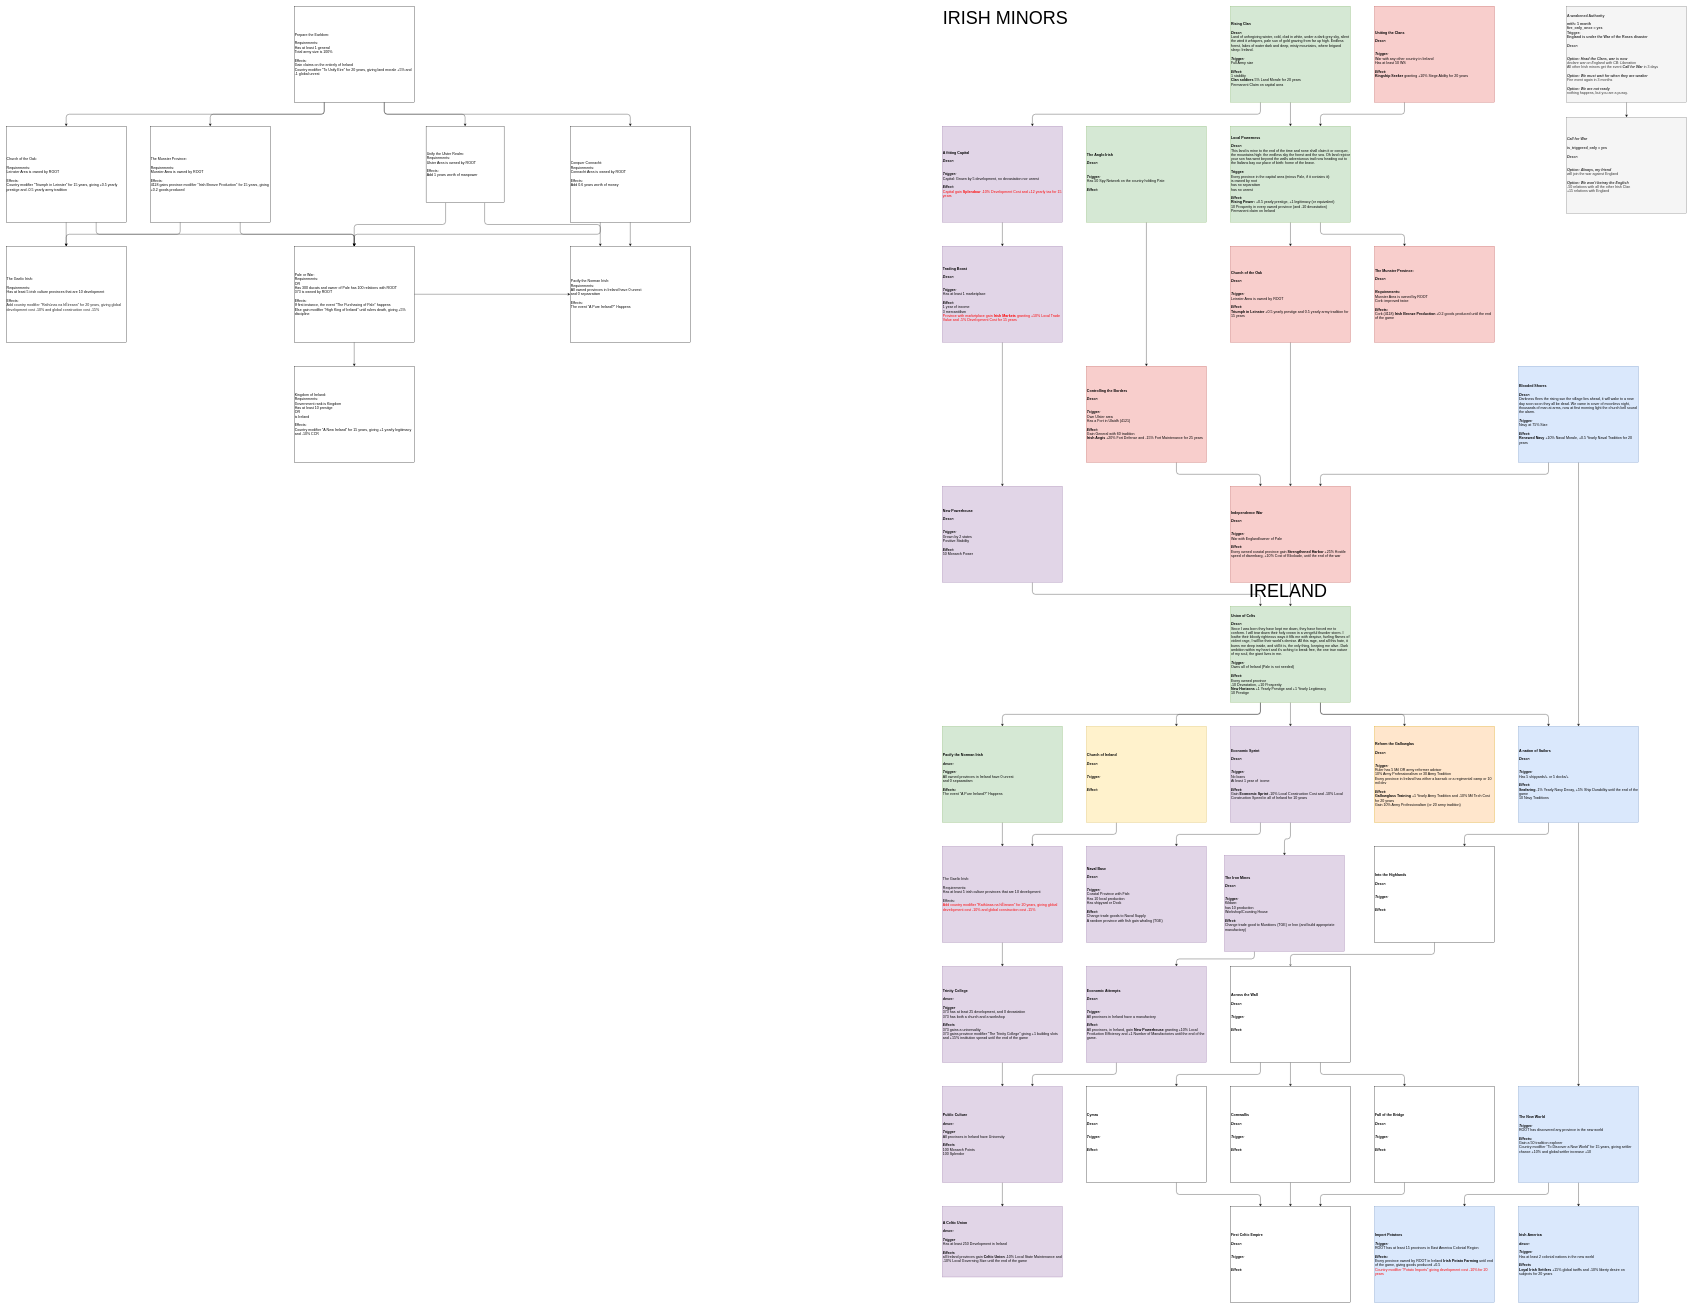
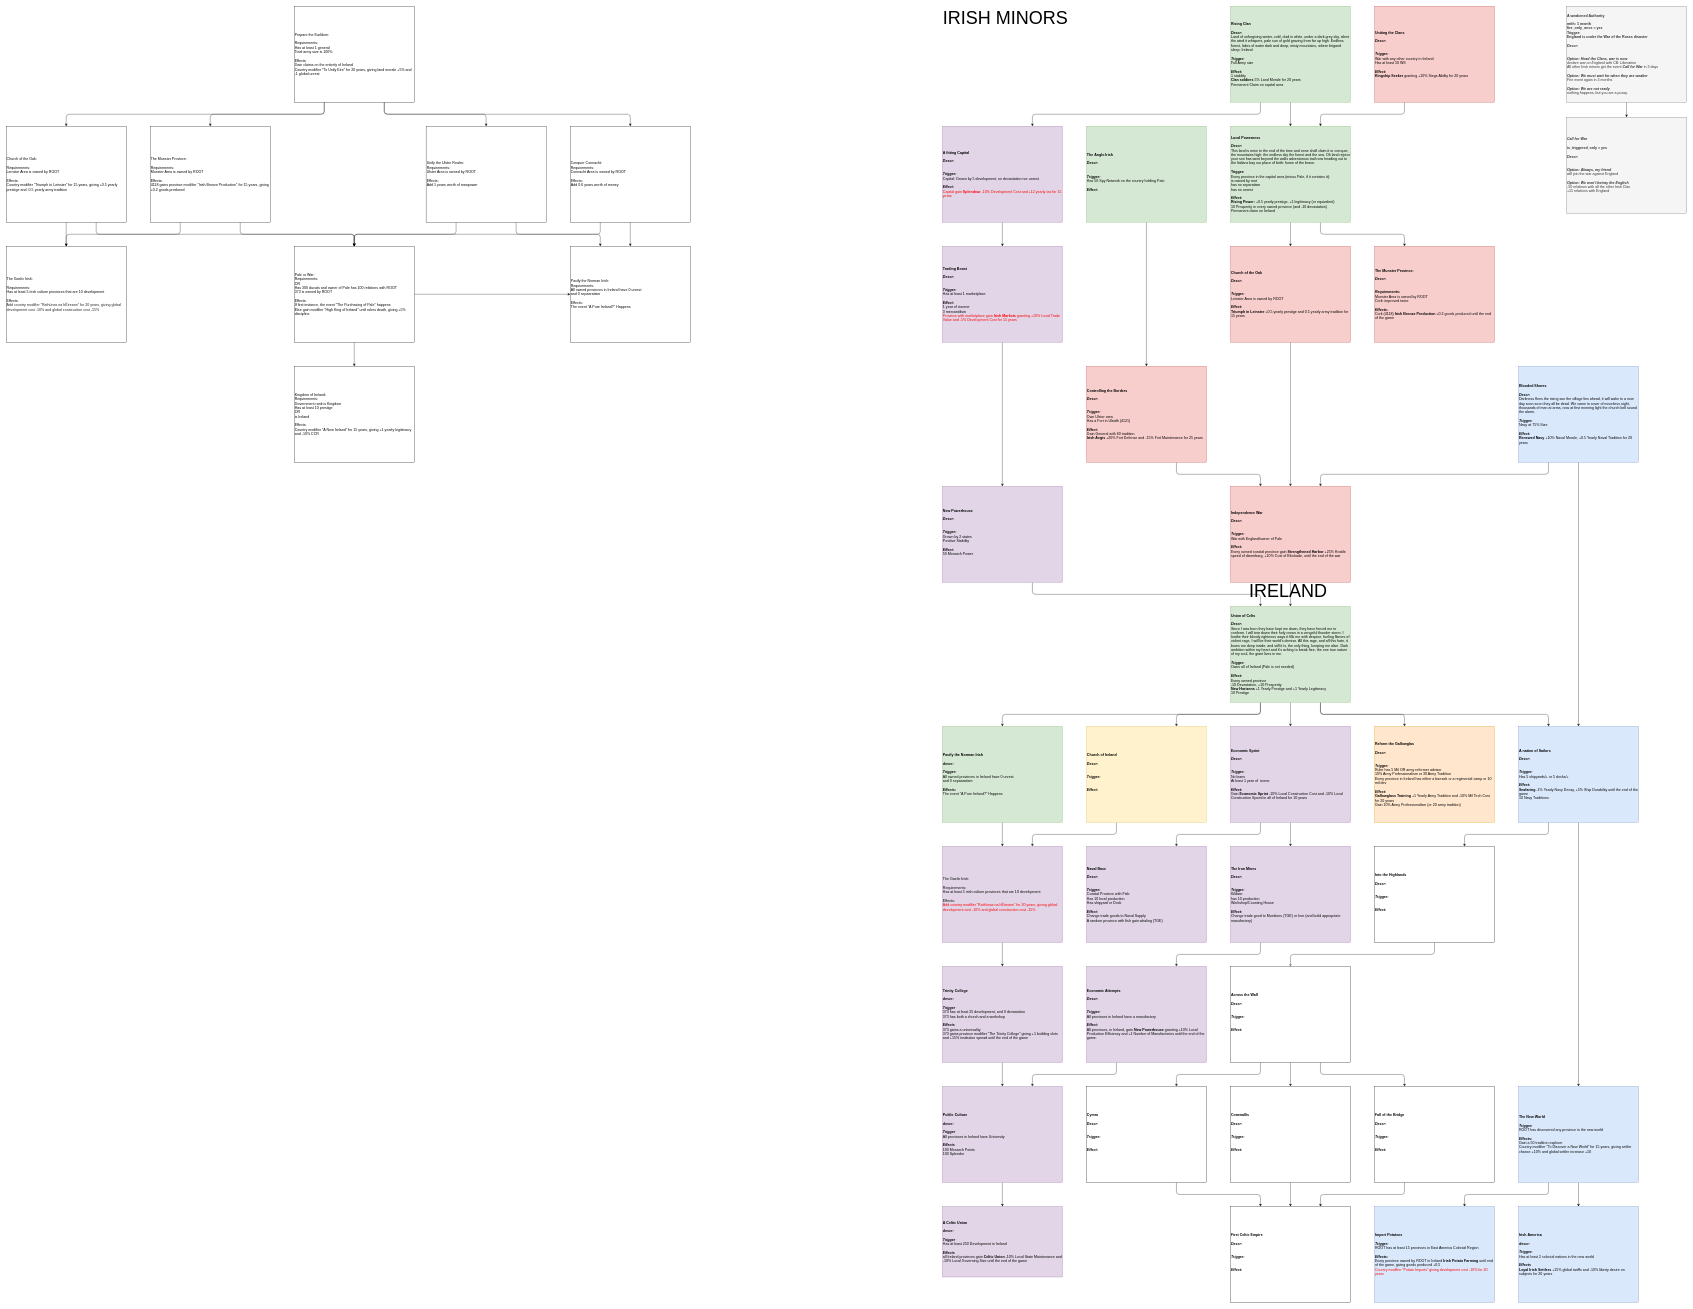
(465, 164) -> (486, 174)
(1284, 903) -> (1290, 894)
